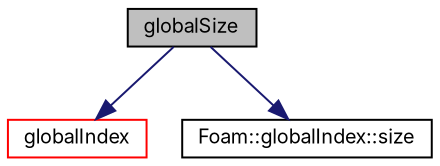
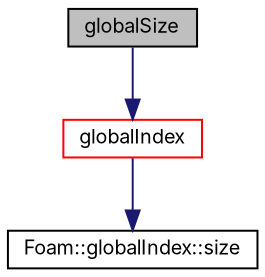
(242, 76) -> (133, 184)
